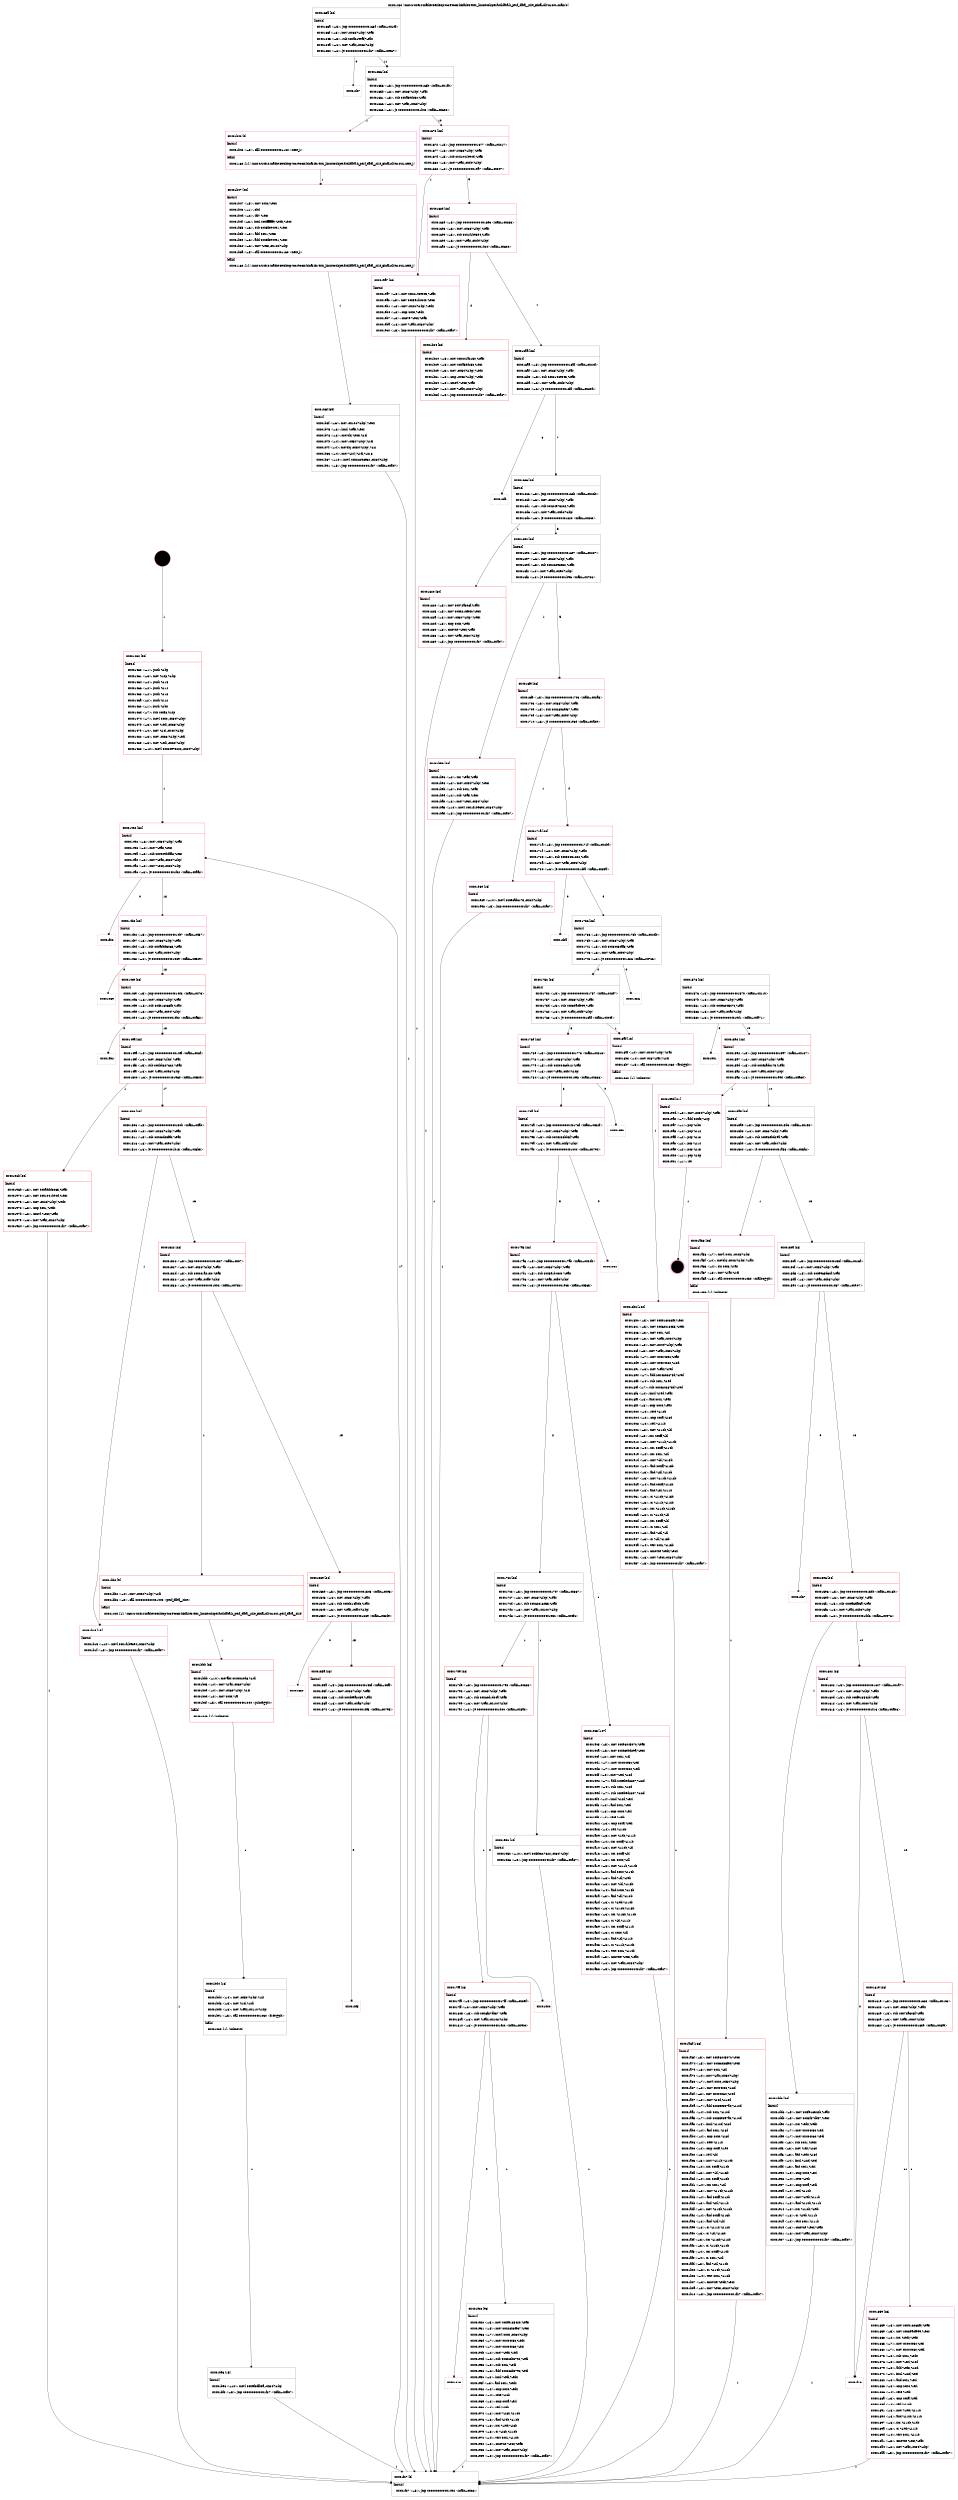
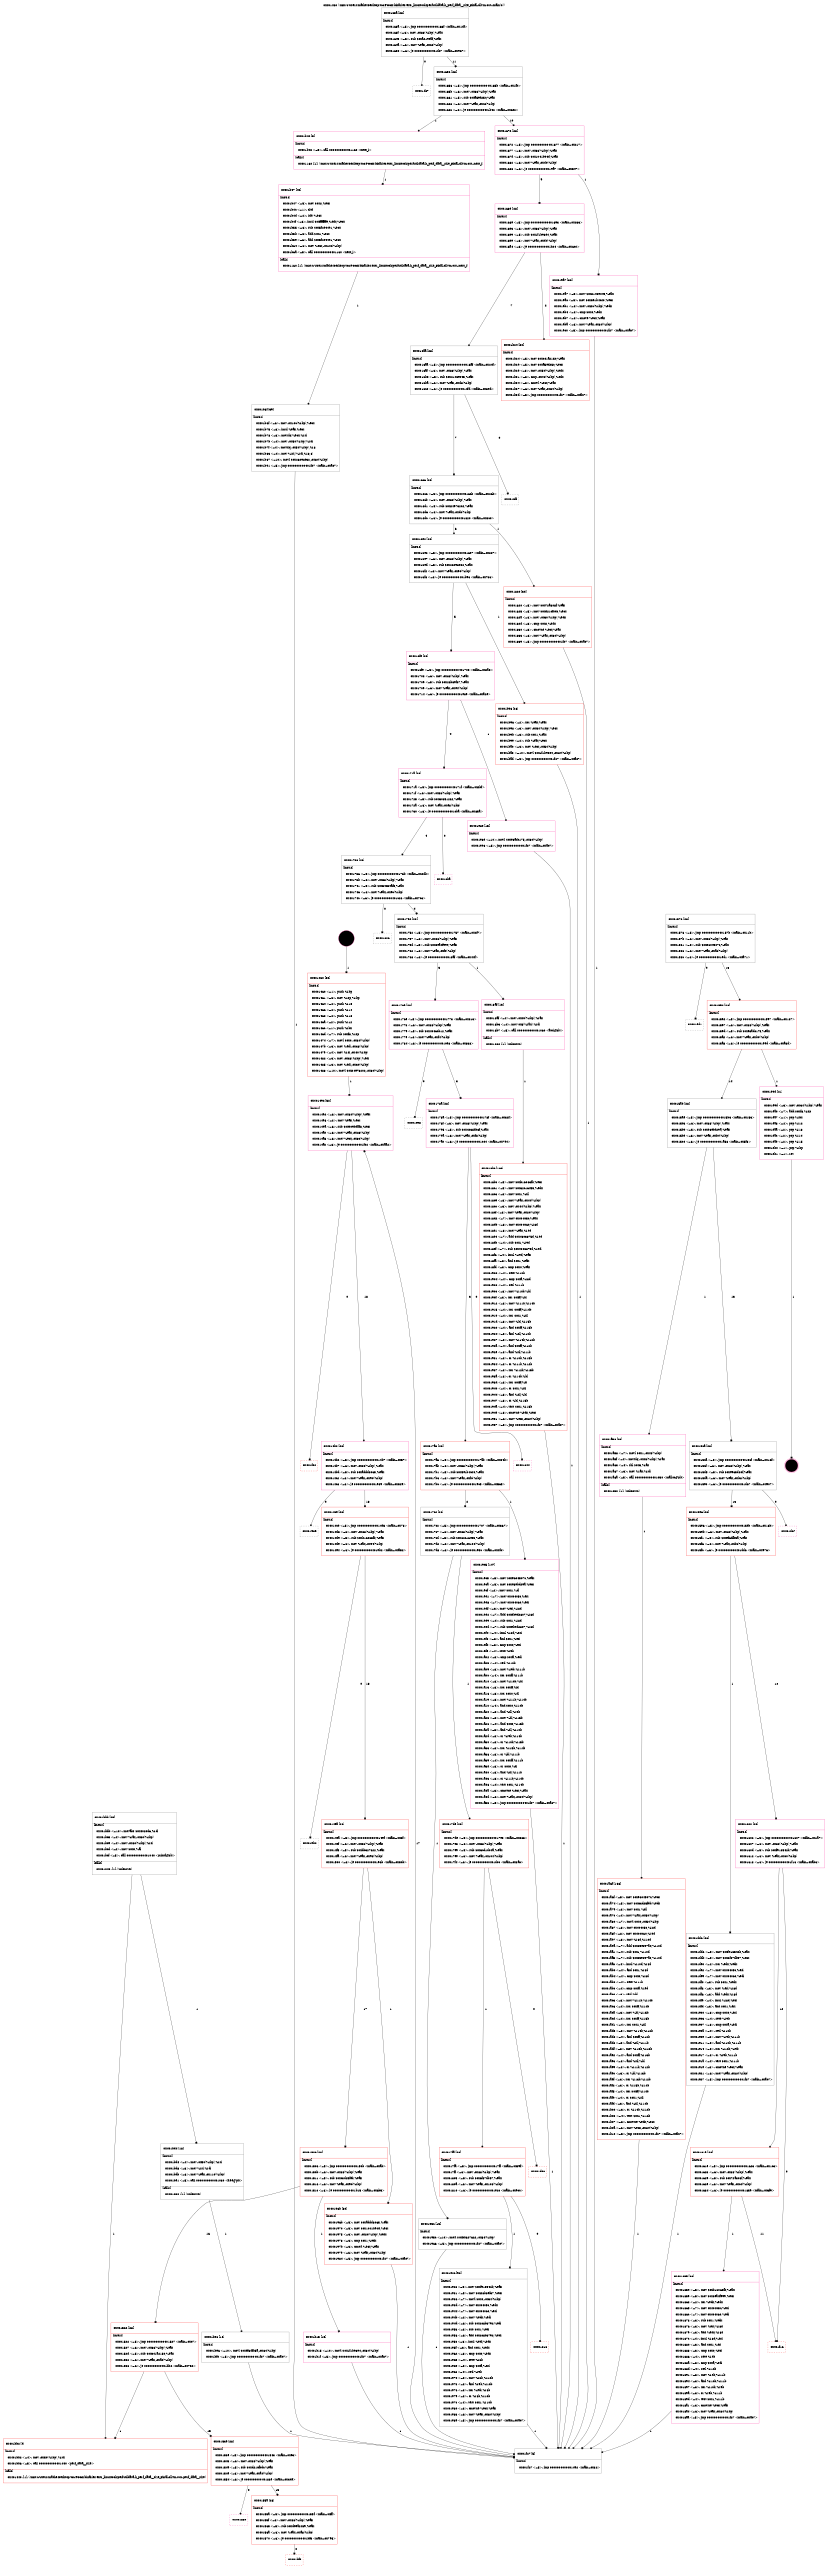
(215, 1639) -> (114, 2156)
(232, 1691) -> (134, 1844)
